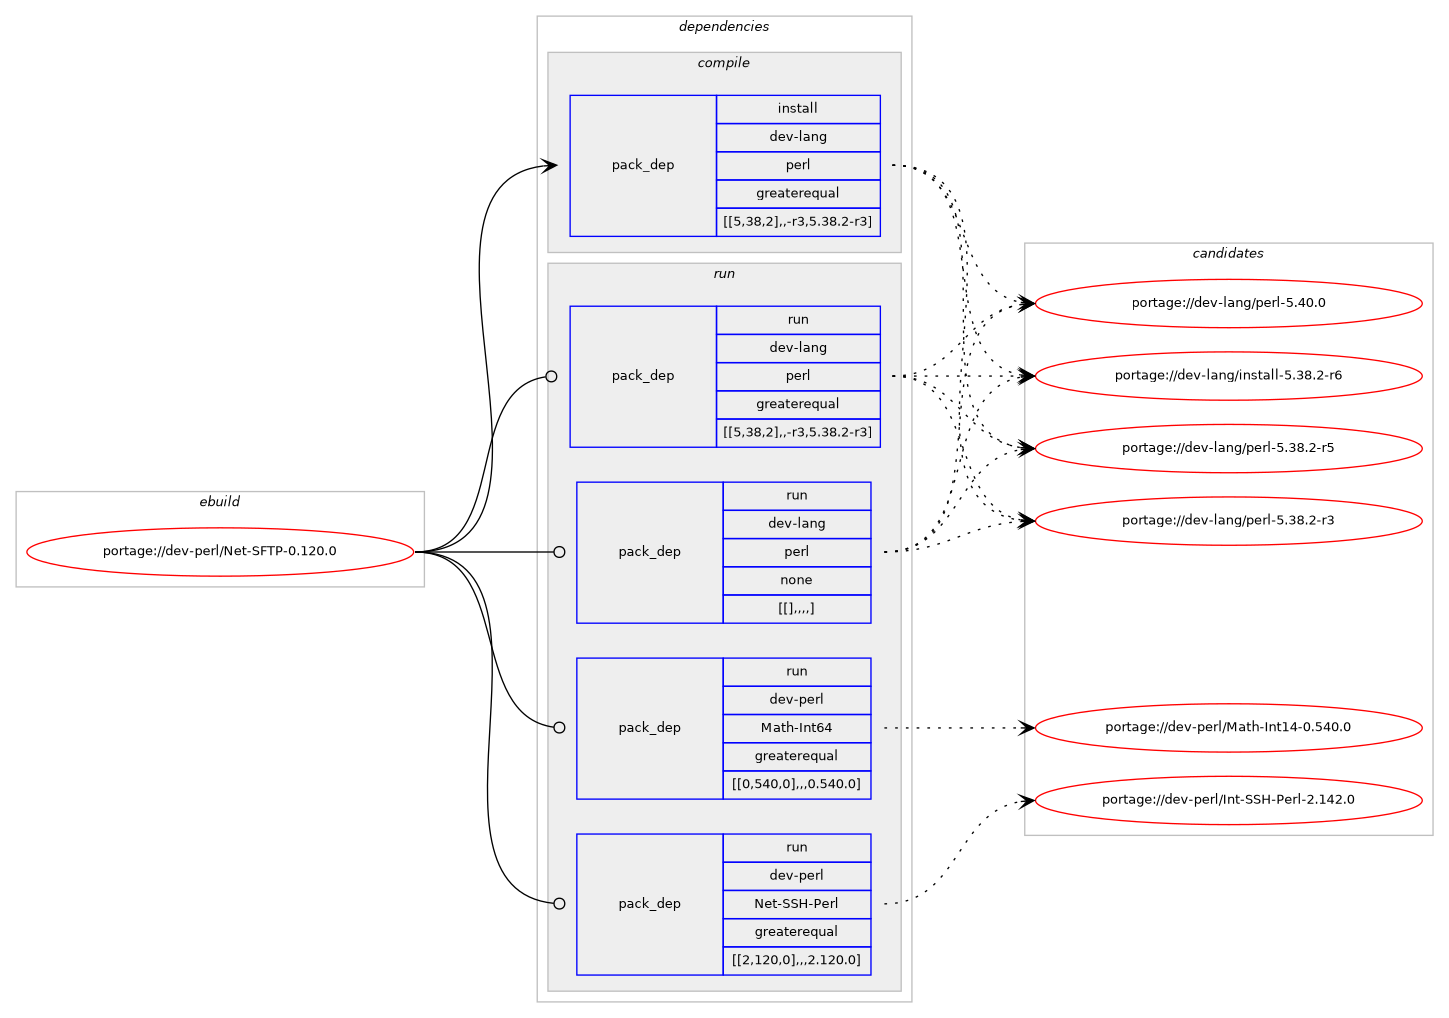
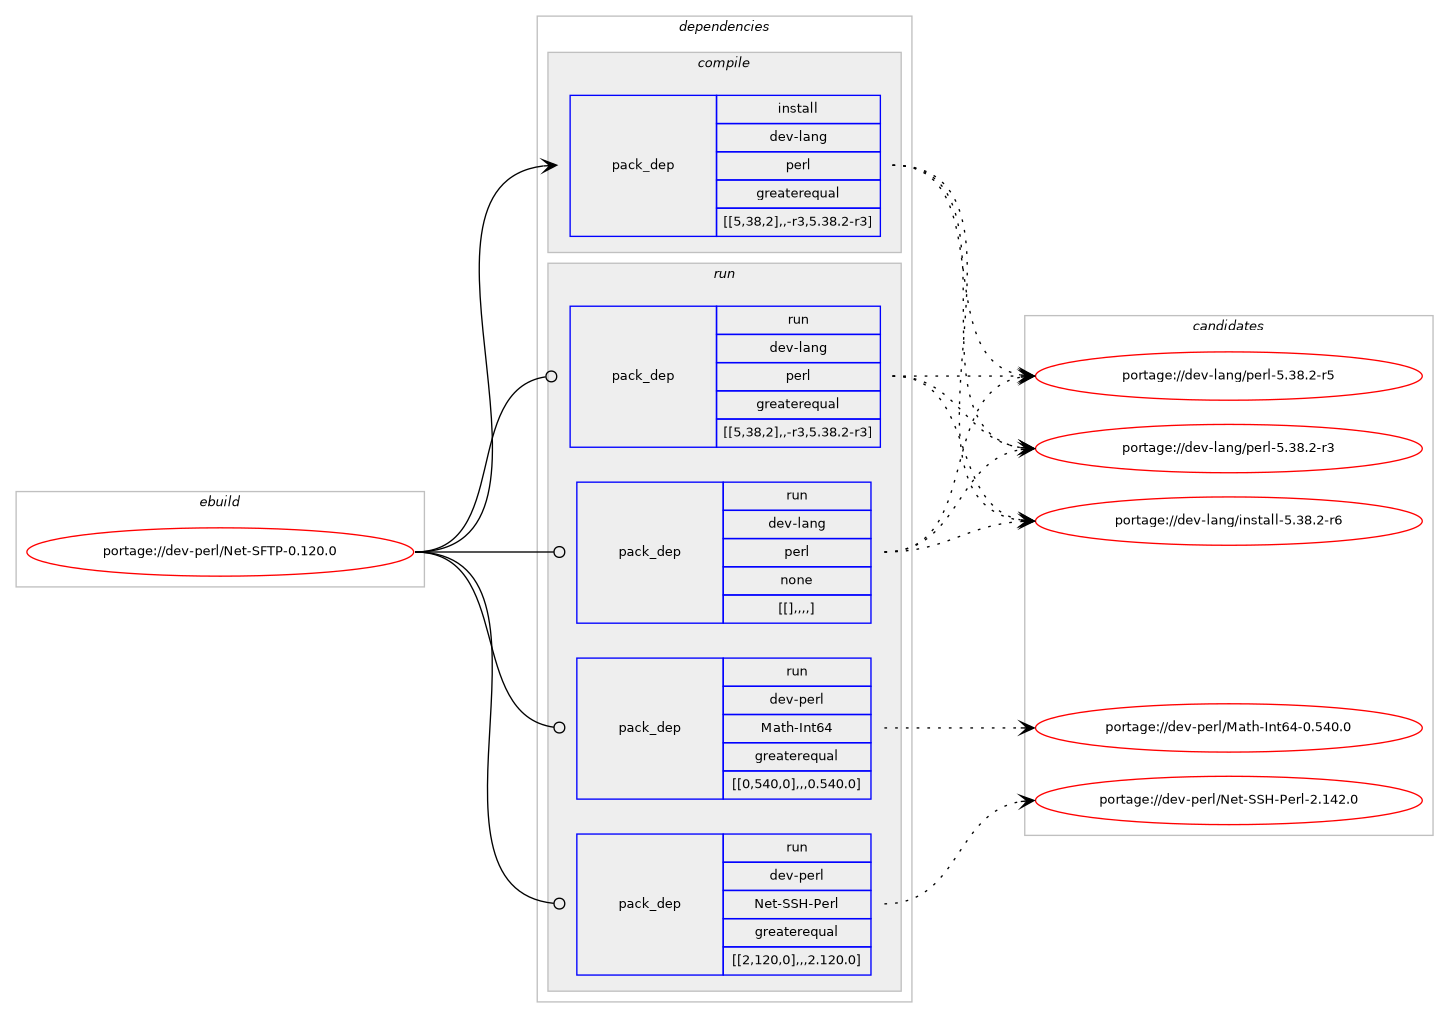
(1229, 304) -> none
(1229, 728) -> (1229, 728)
(1229, 800) -> (1229, 800)
